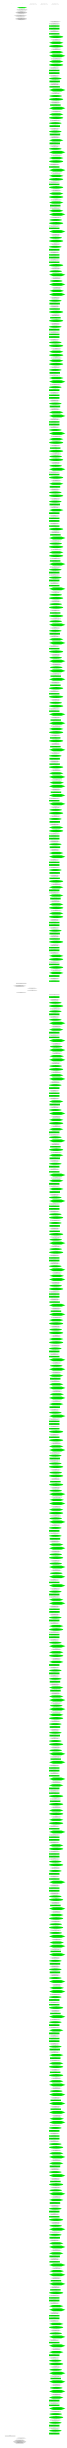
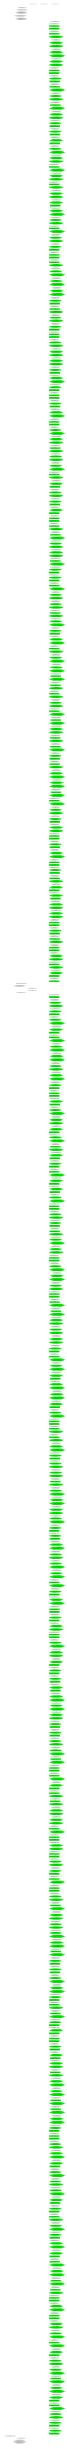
(22, 8) -> (22, 8)
